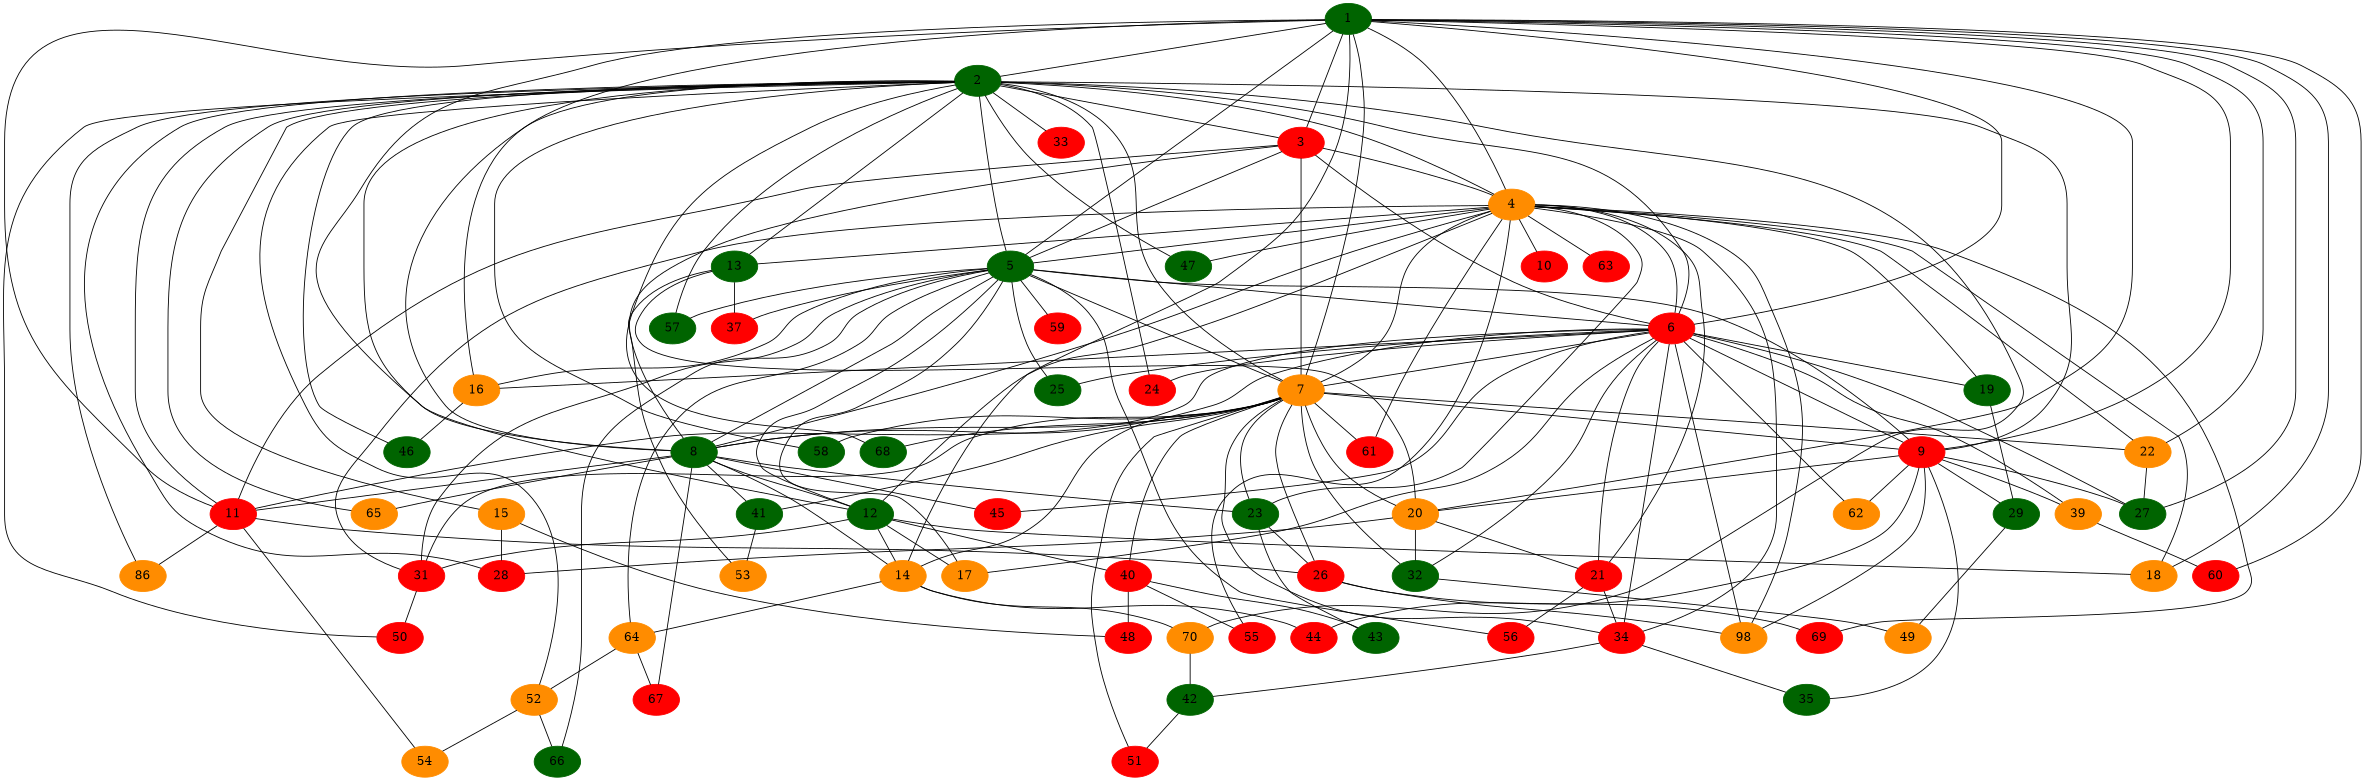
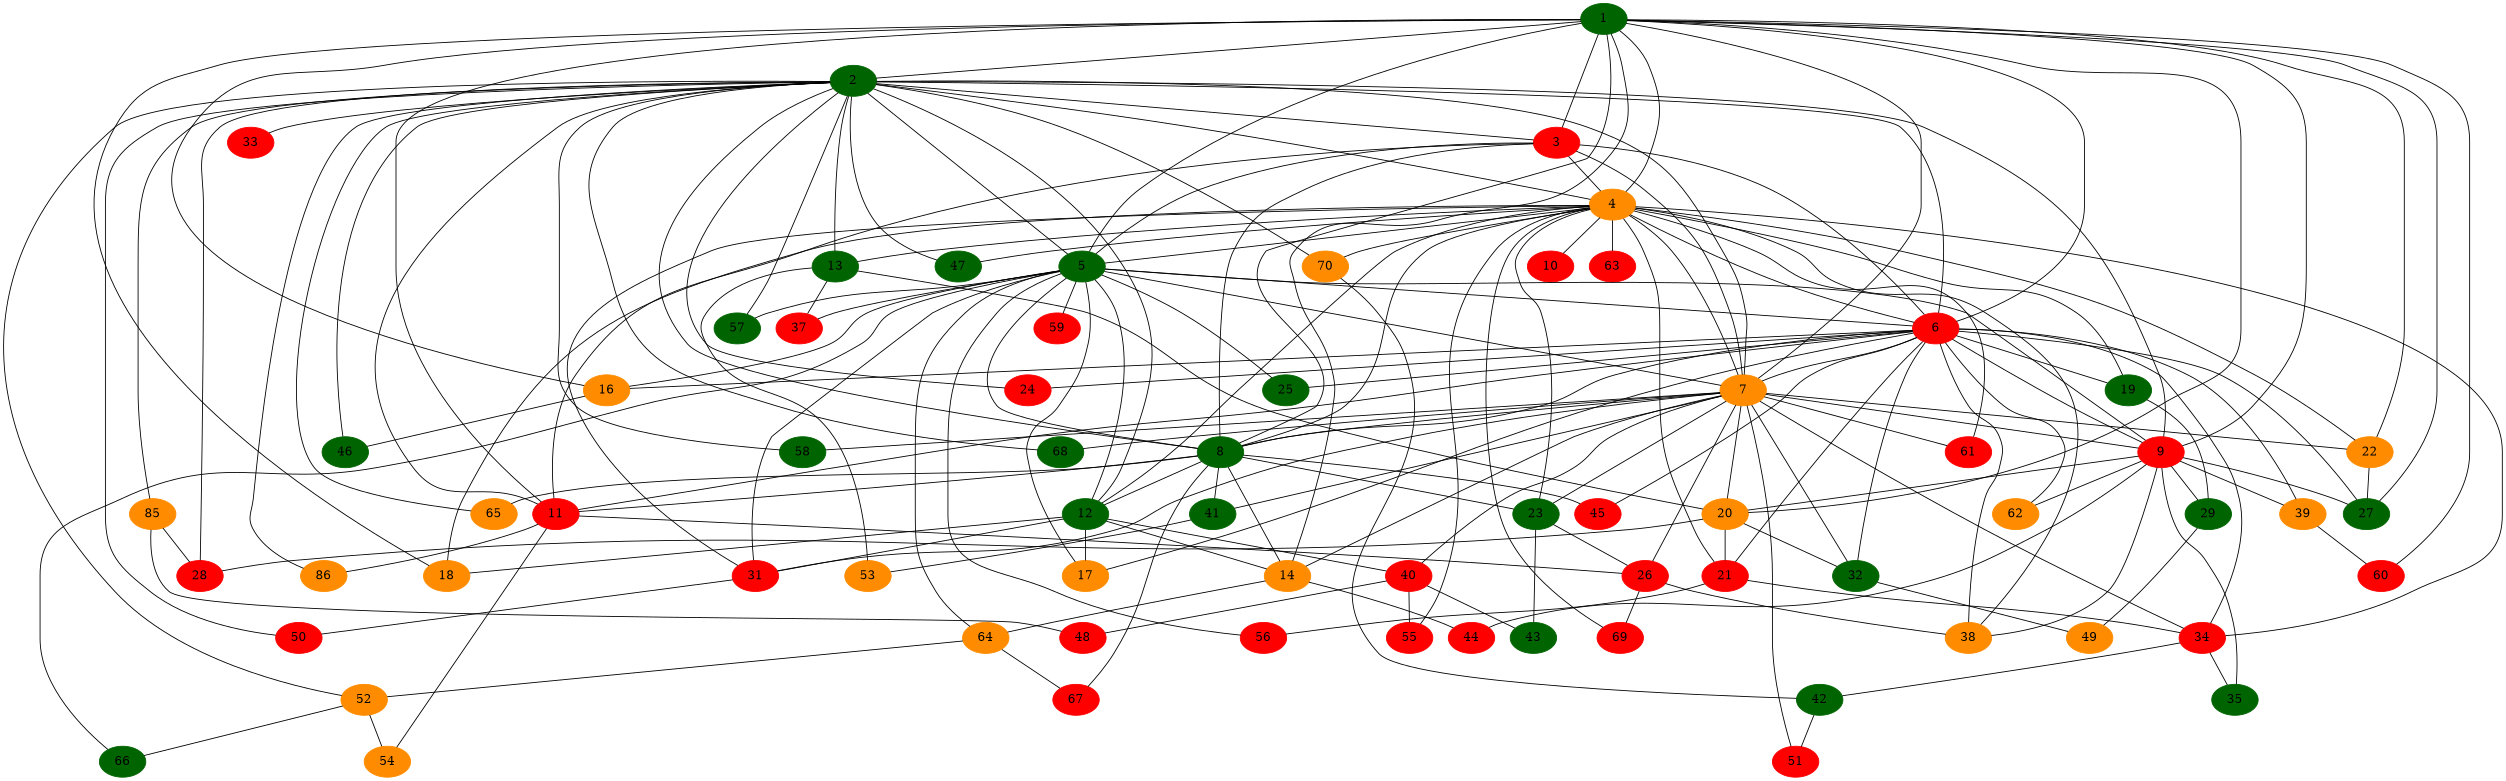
(502, 514) -> (153, 514)
(1047, 607) -> (1405, 241)
(1744, 638) -> (1968, 638)
